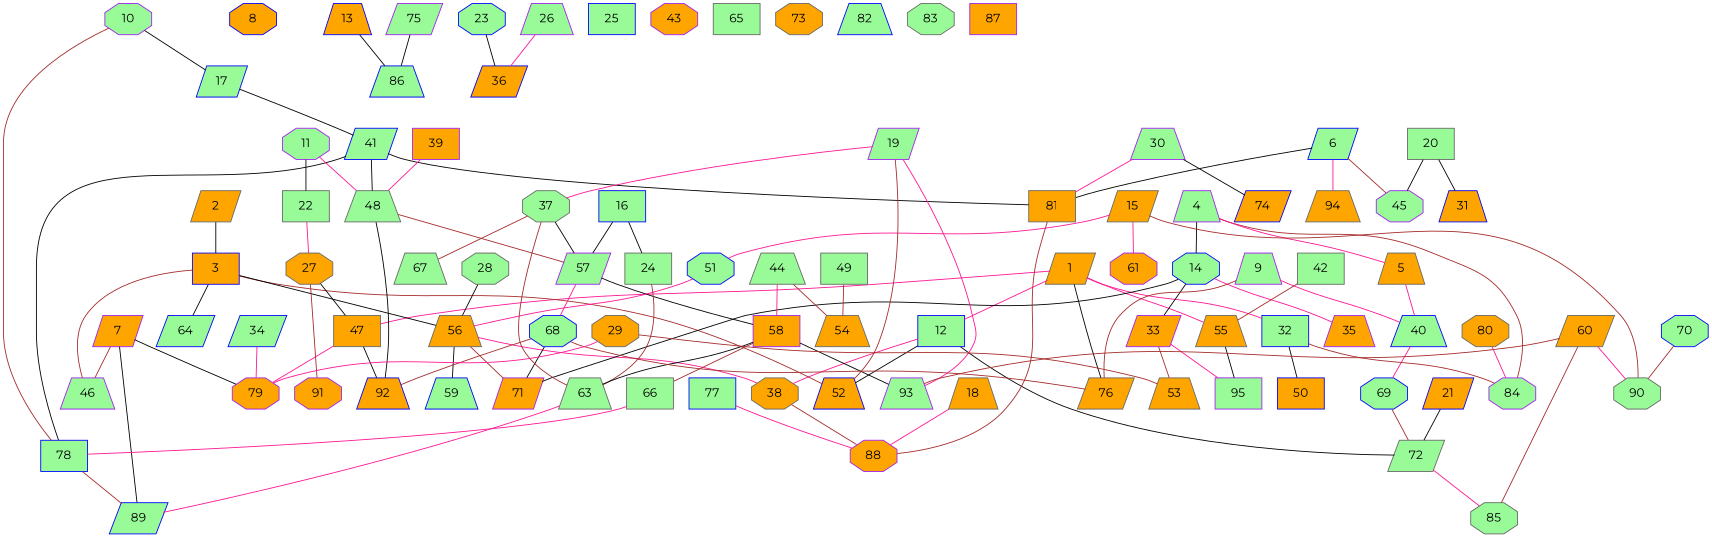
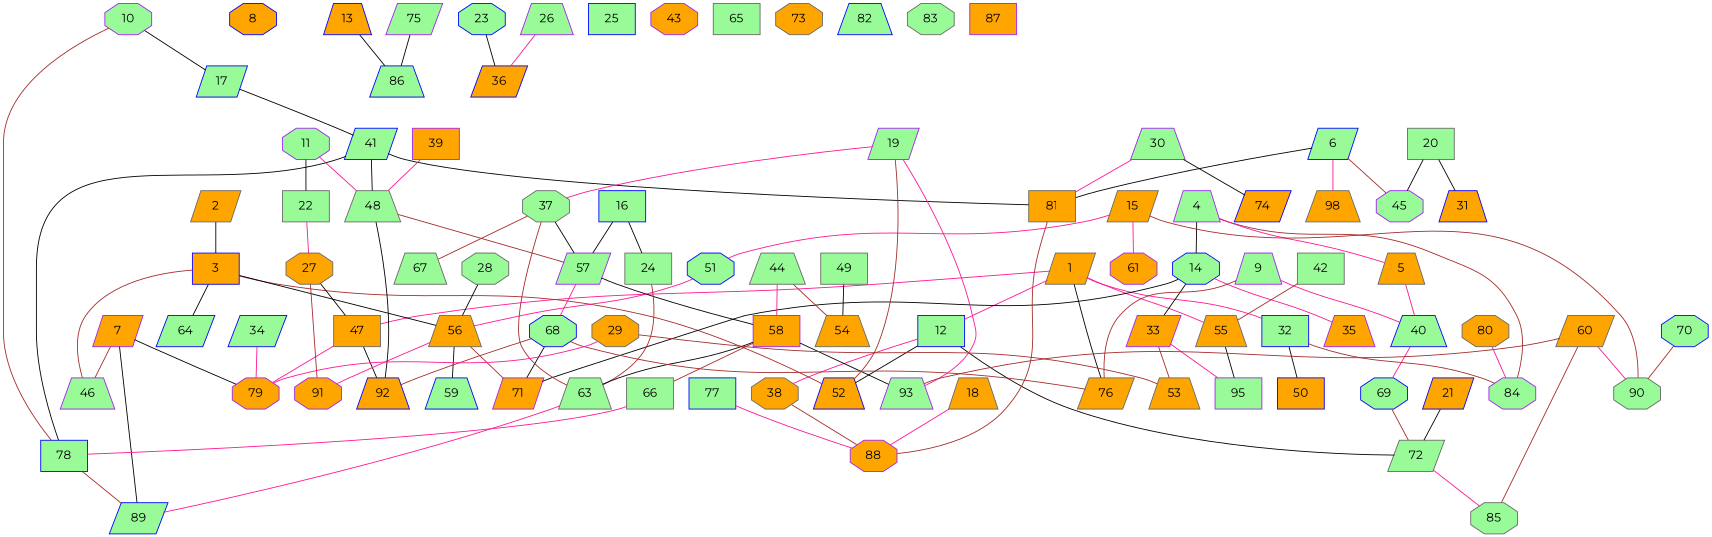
(1333, 206) -> (1333, 206)
(843, 298) -> (843, 298)
(597, 356) -> (397, 357)
